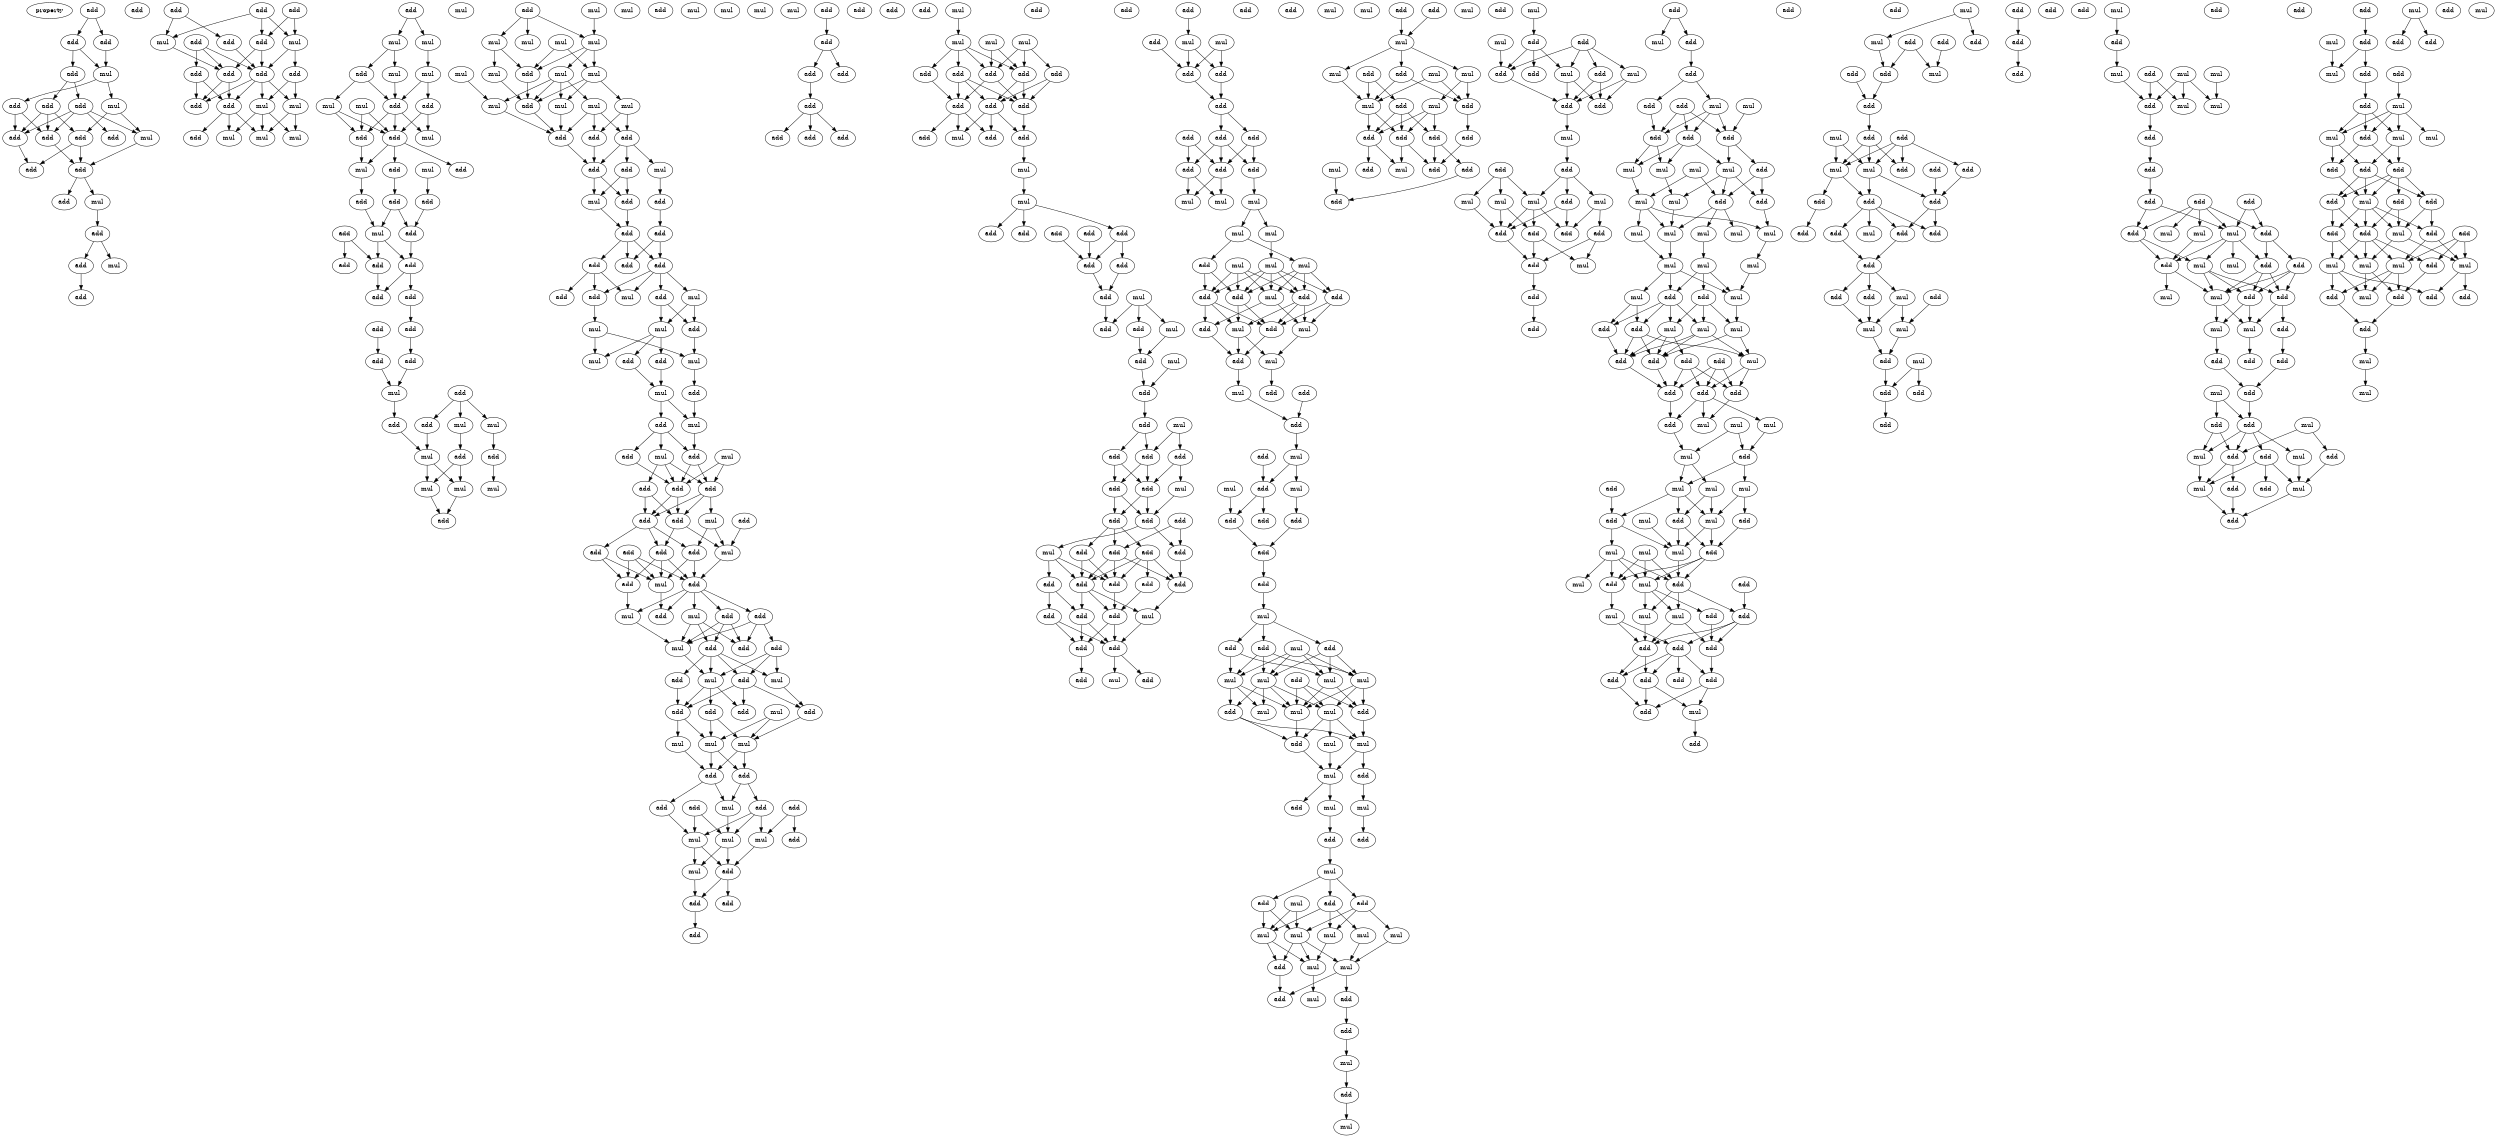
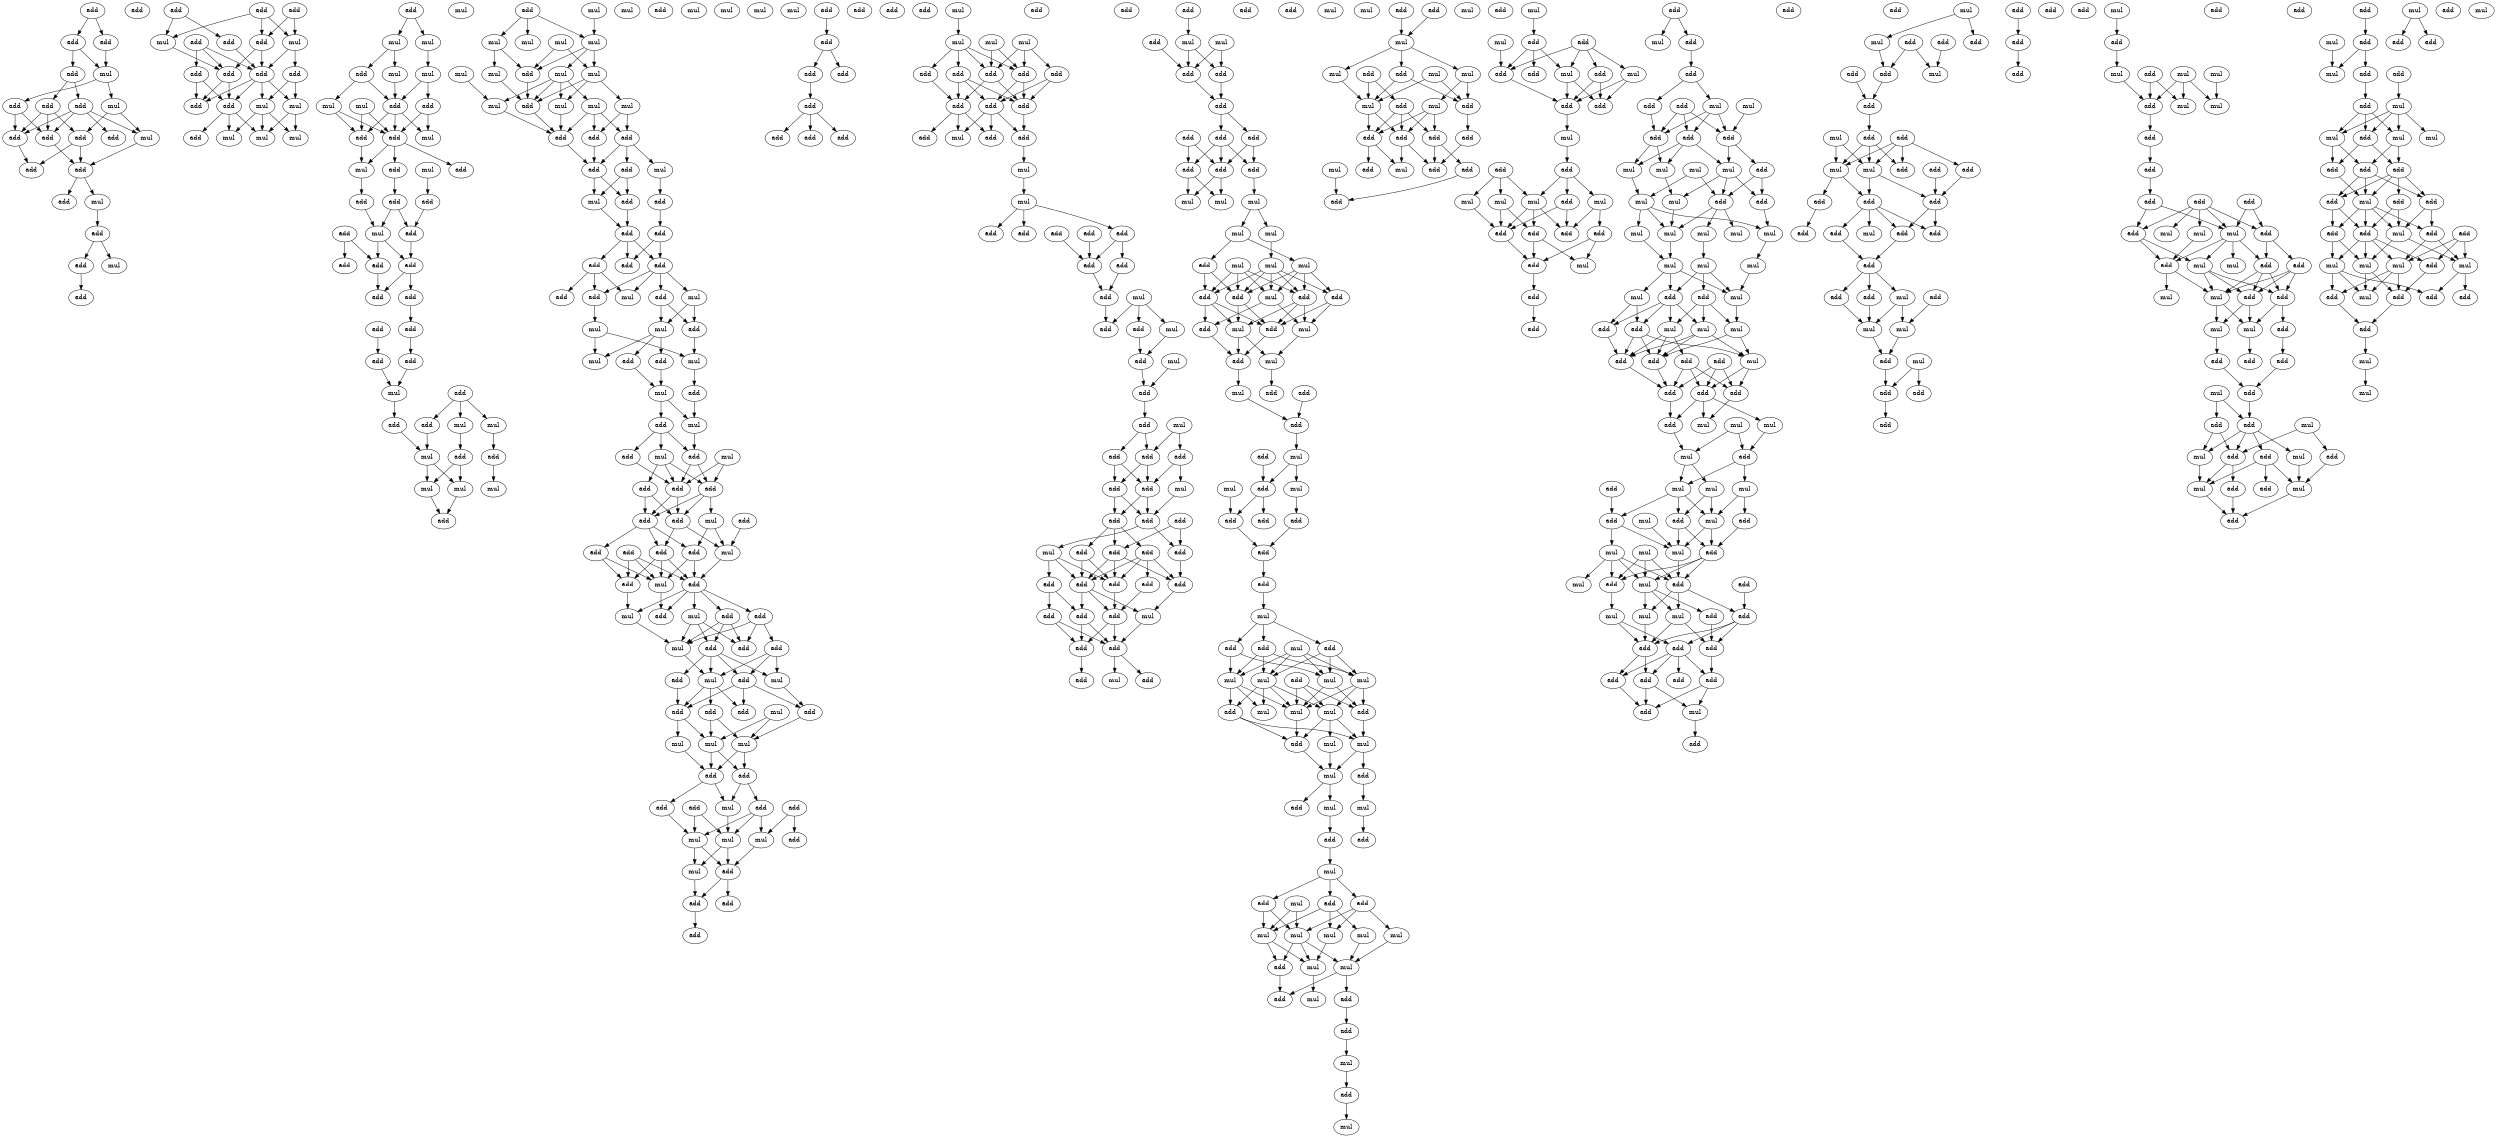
(50, 11) -> none
